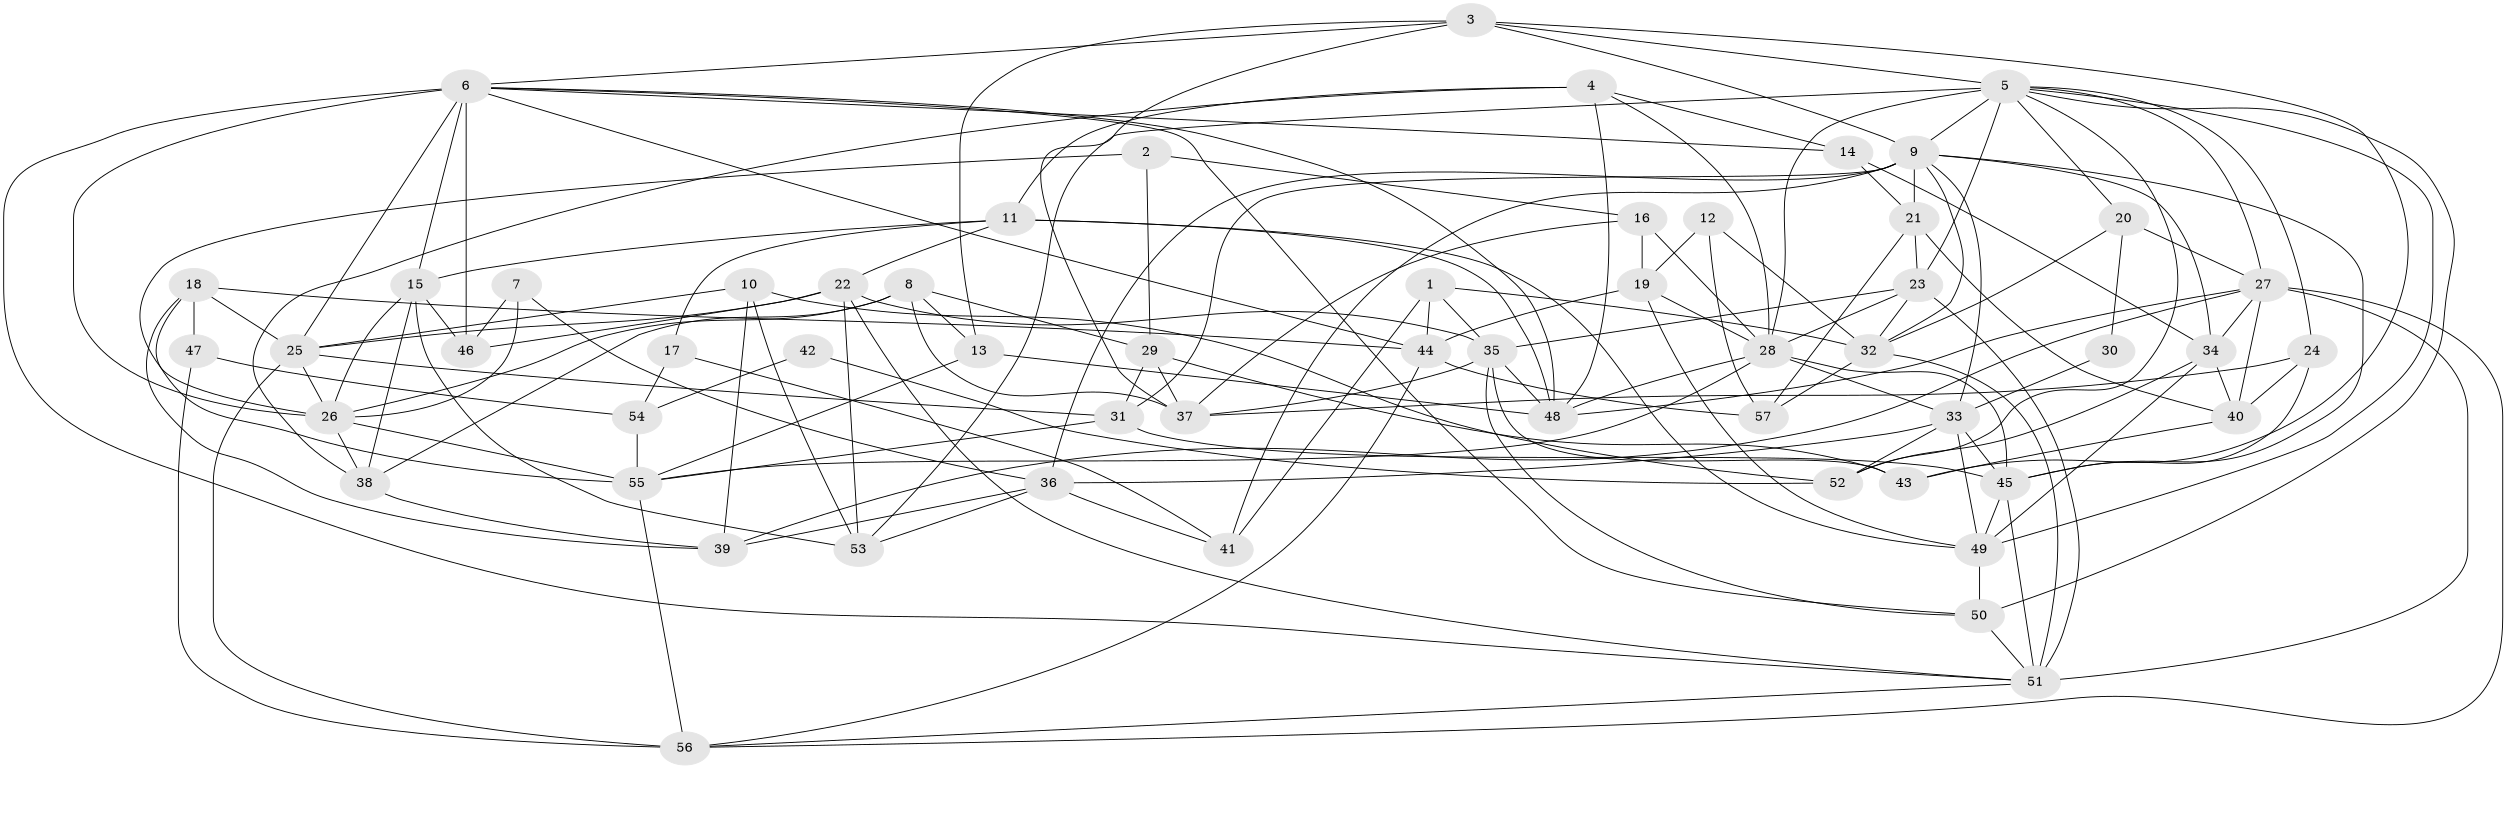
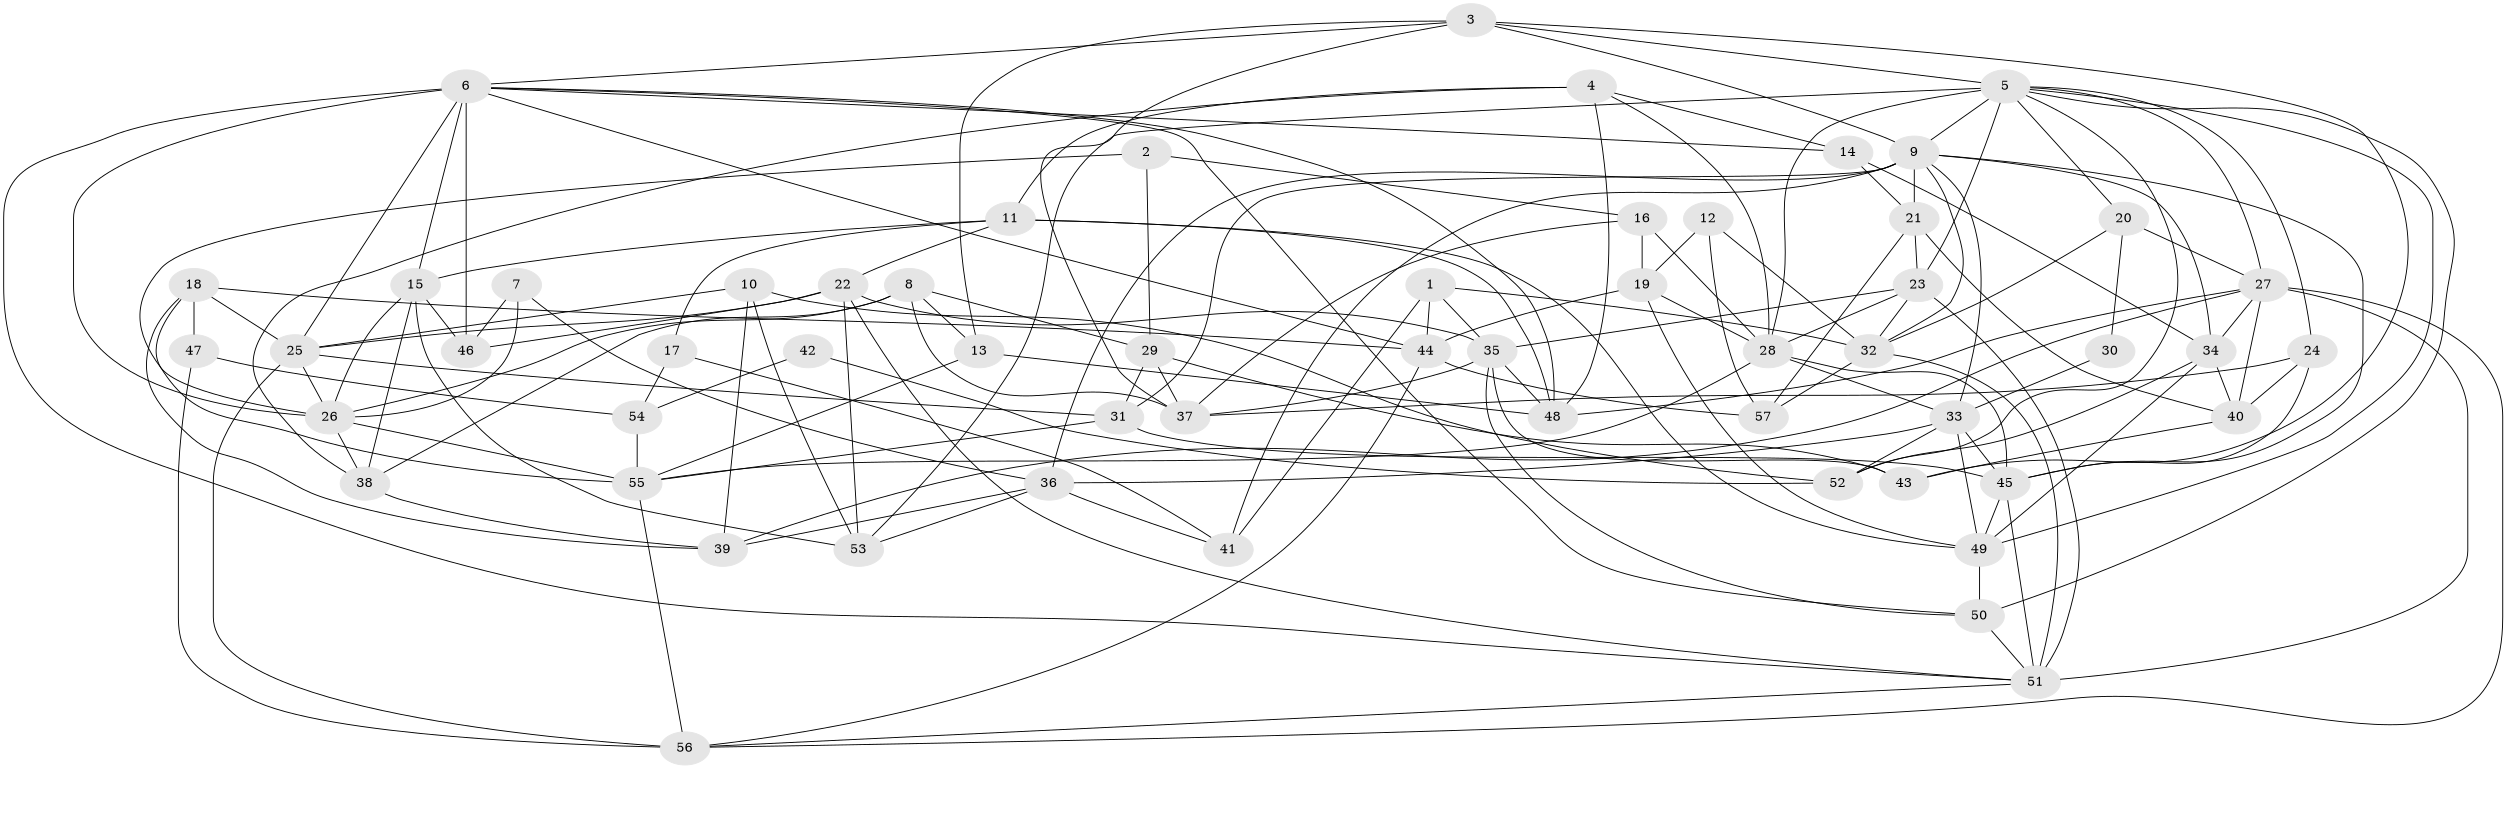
(1658, 380) -> none
